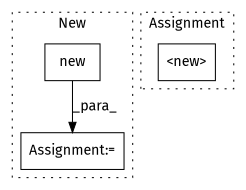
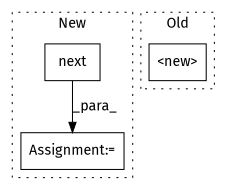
(187, 24) -> (178, 24)
(72, 62) -> (72, 62)
